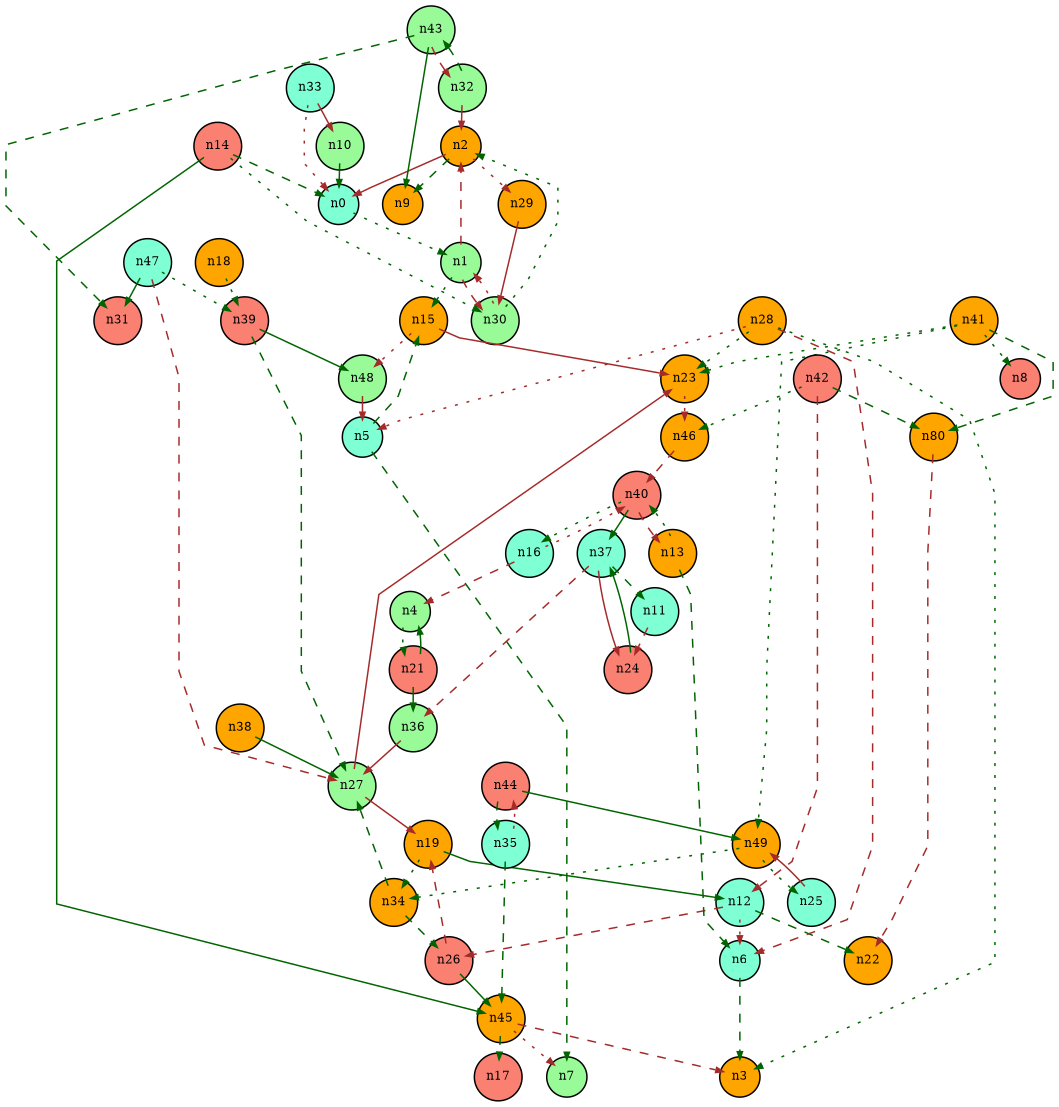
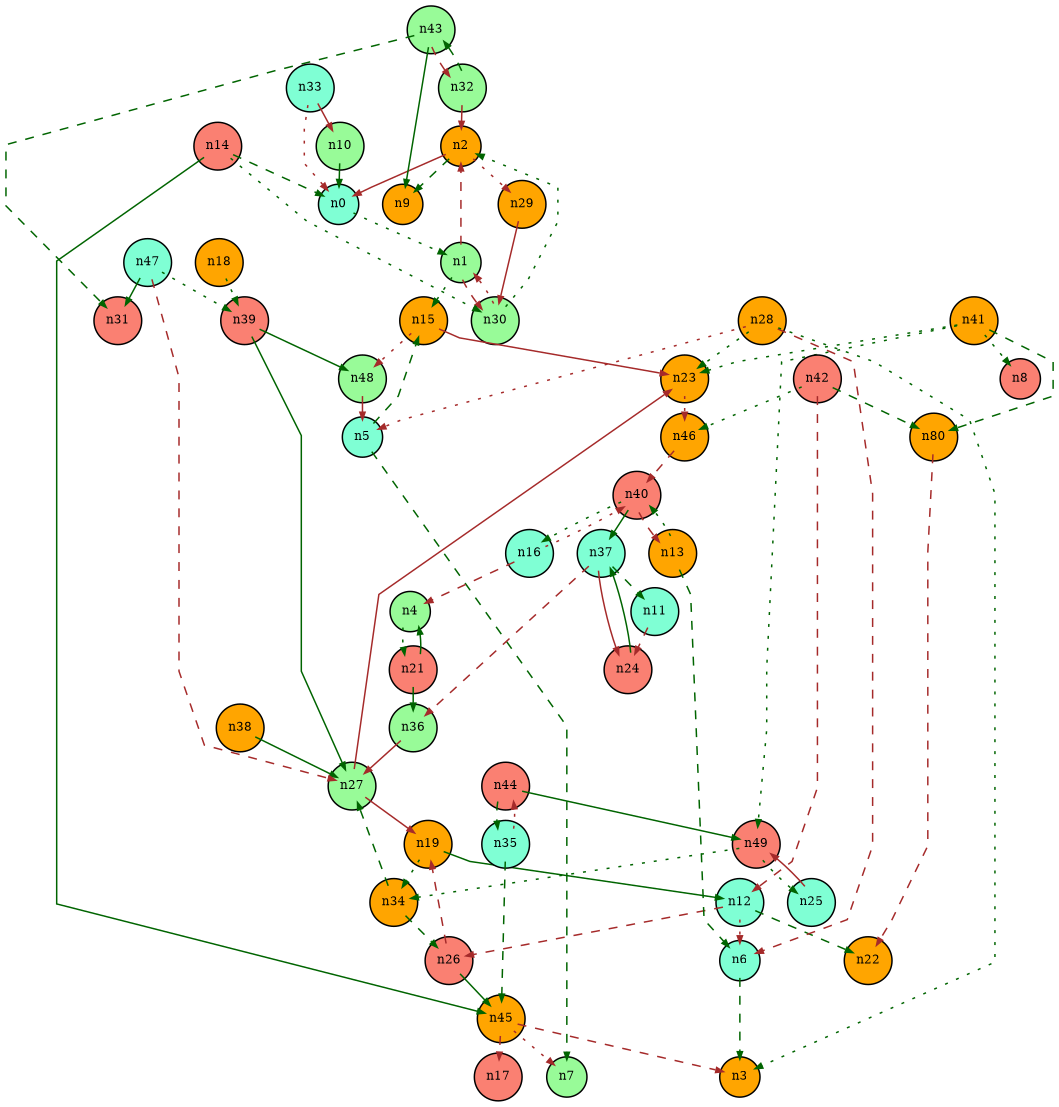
(301, 548) -> (301, 548)
(756, 844) -> (756, 844)
(500, 1044) -> (500, 1044)
